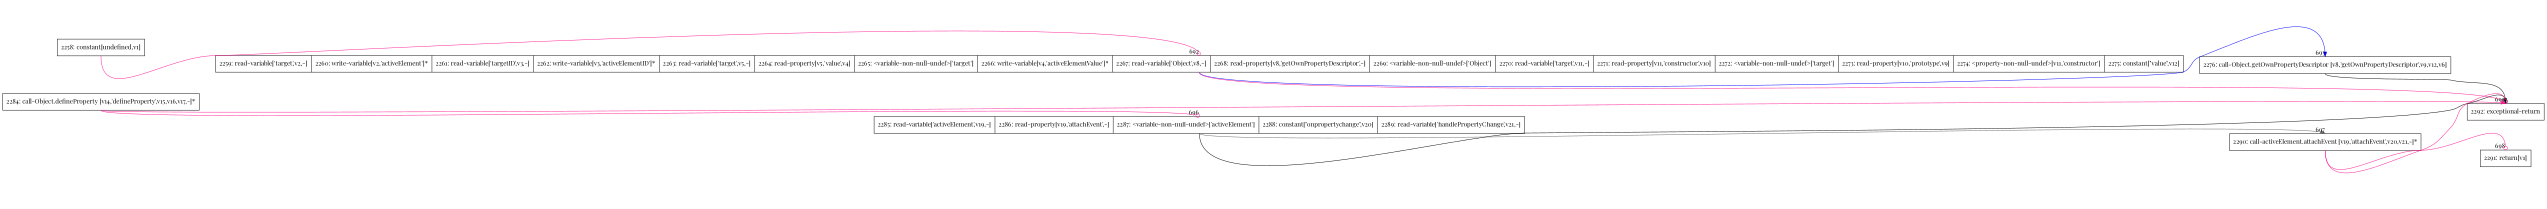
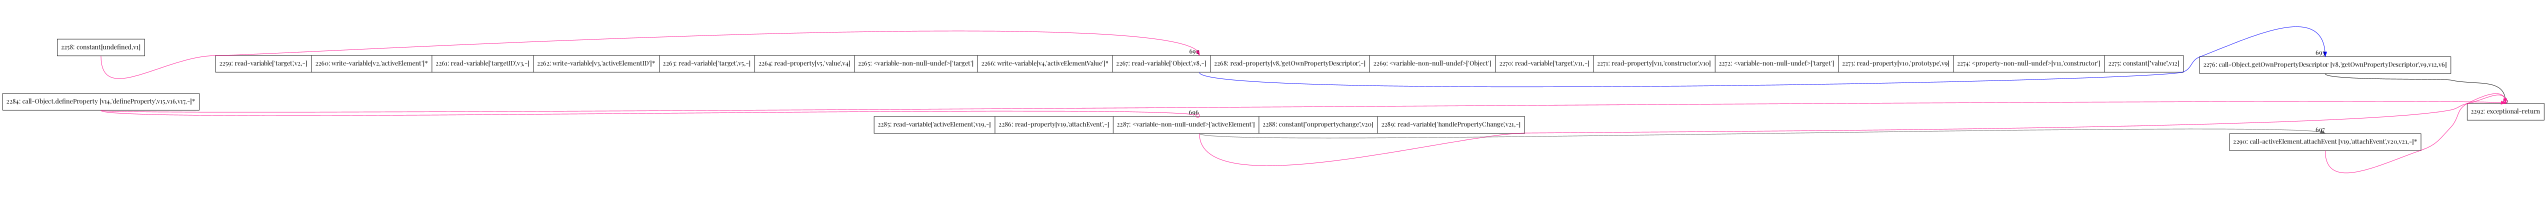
(641, 38) -> (641, 38)
(1851, 88) -> none
(1680, 132) -> (1680, 132)
(2506, 158) -> none
